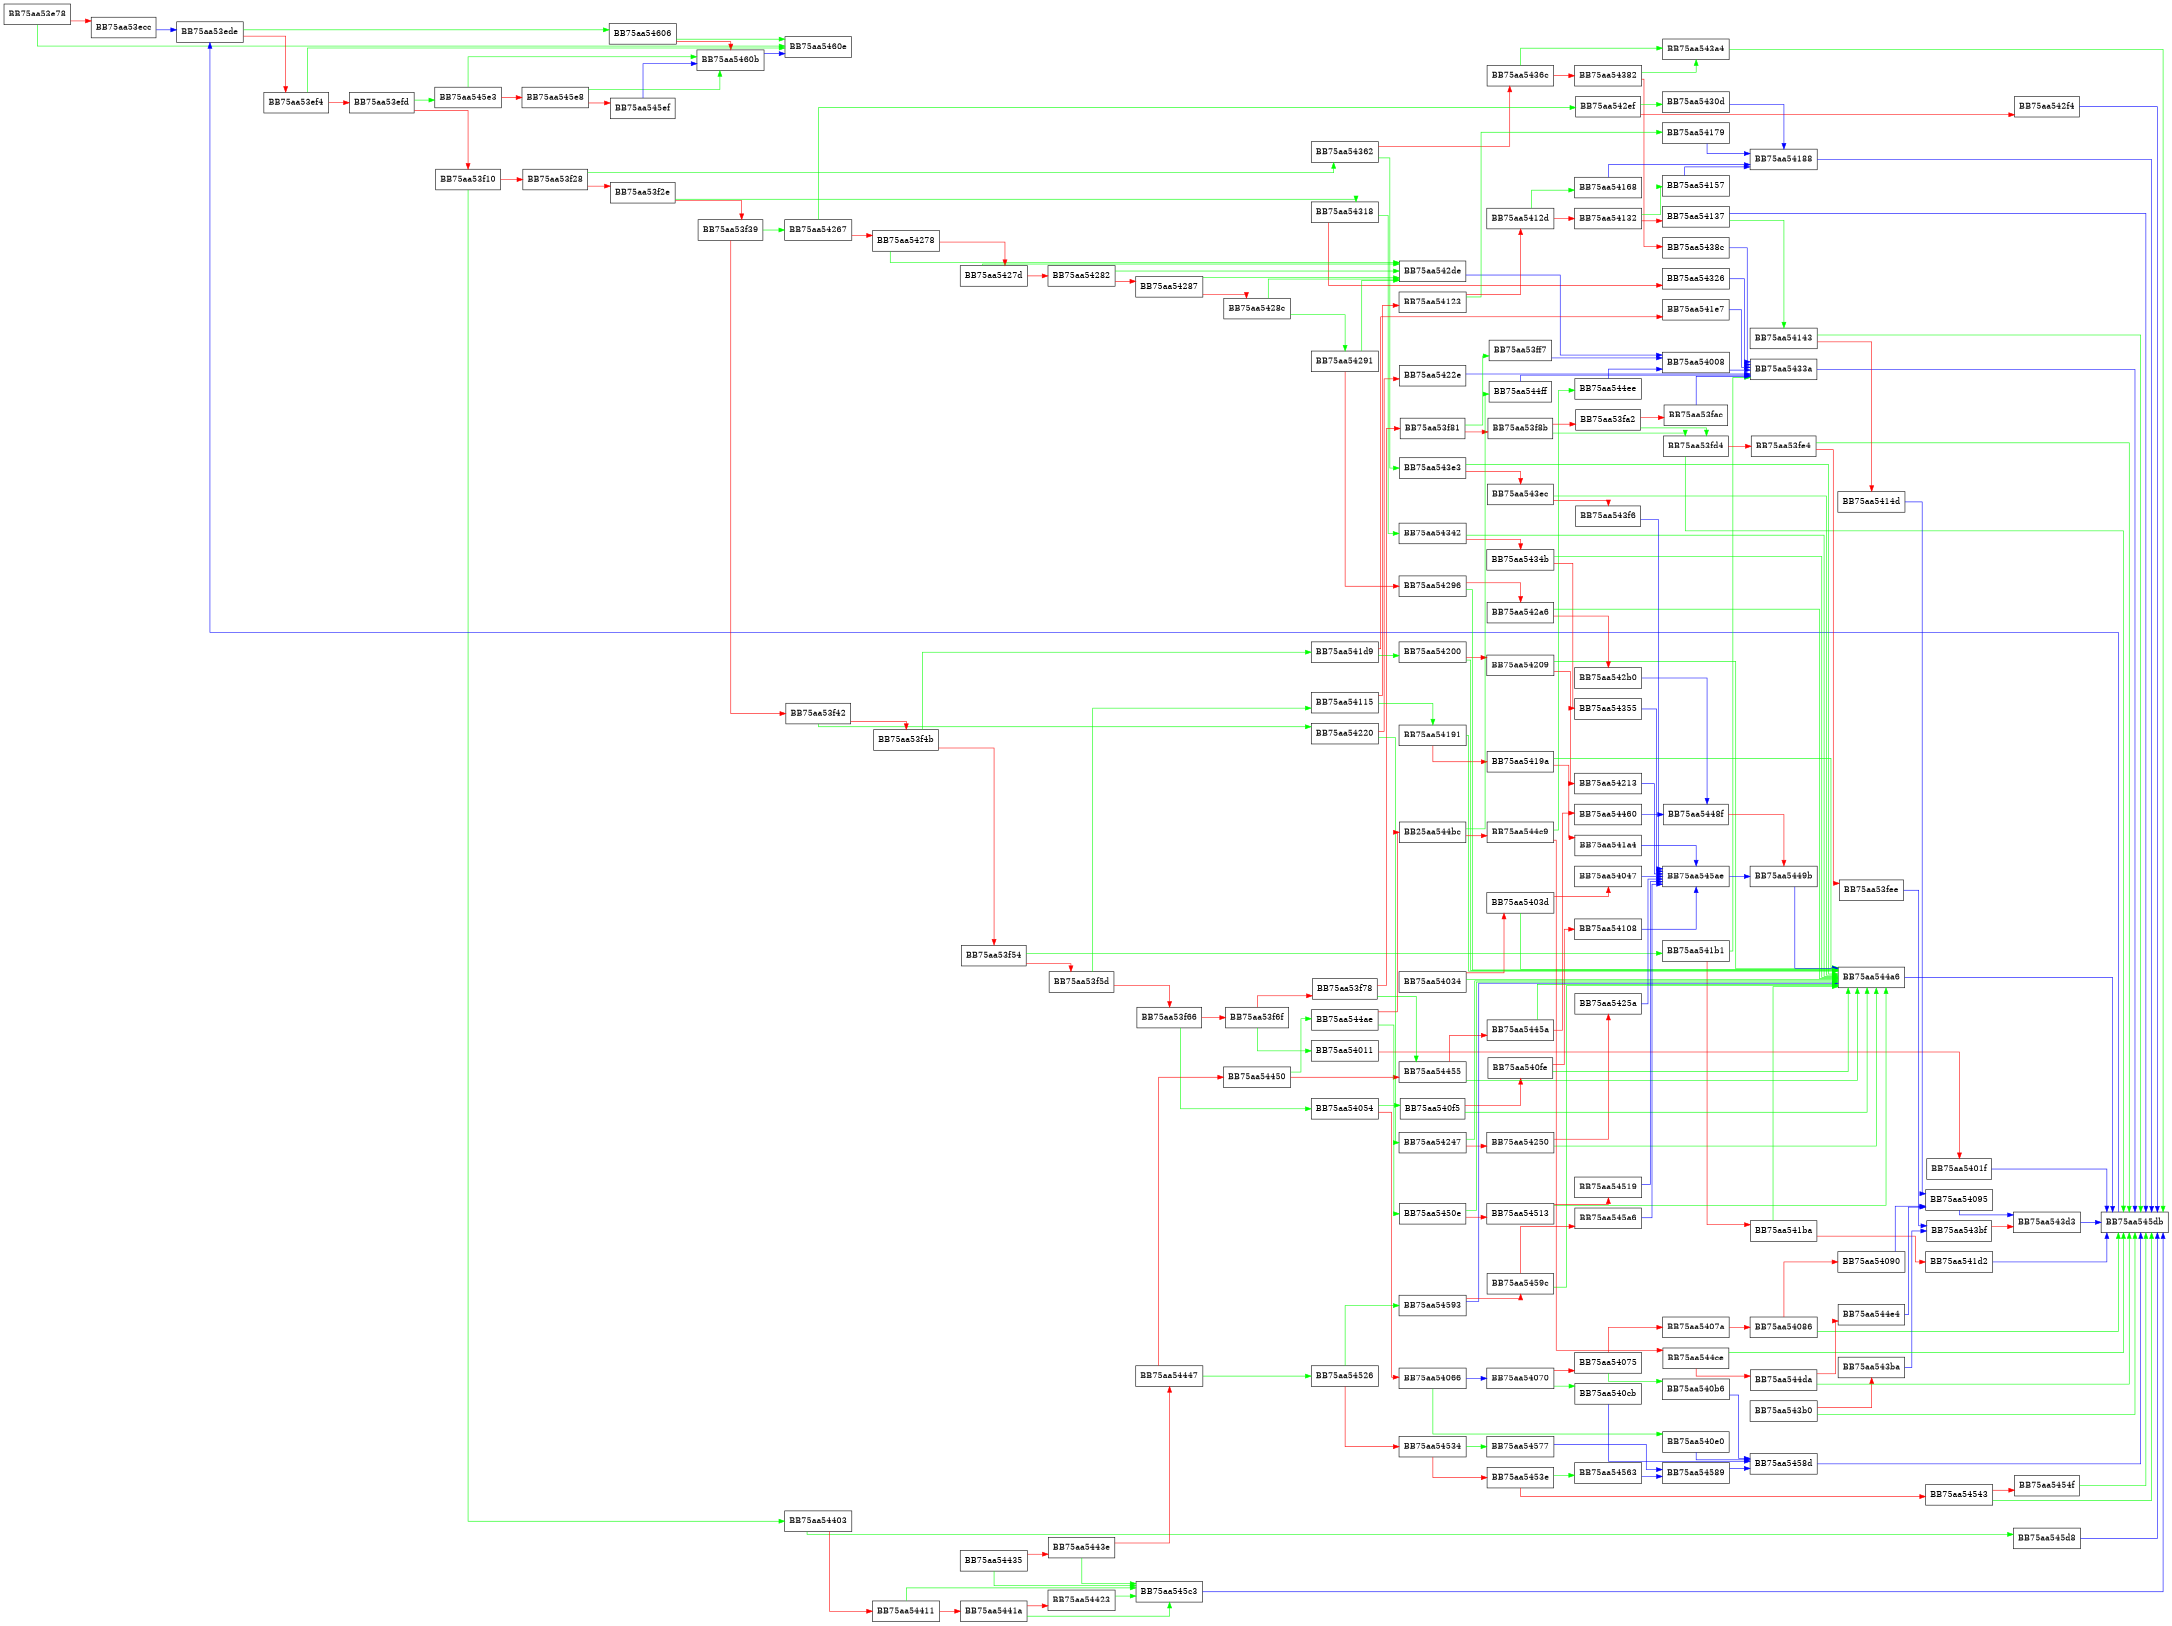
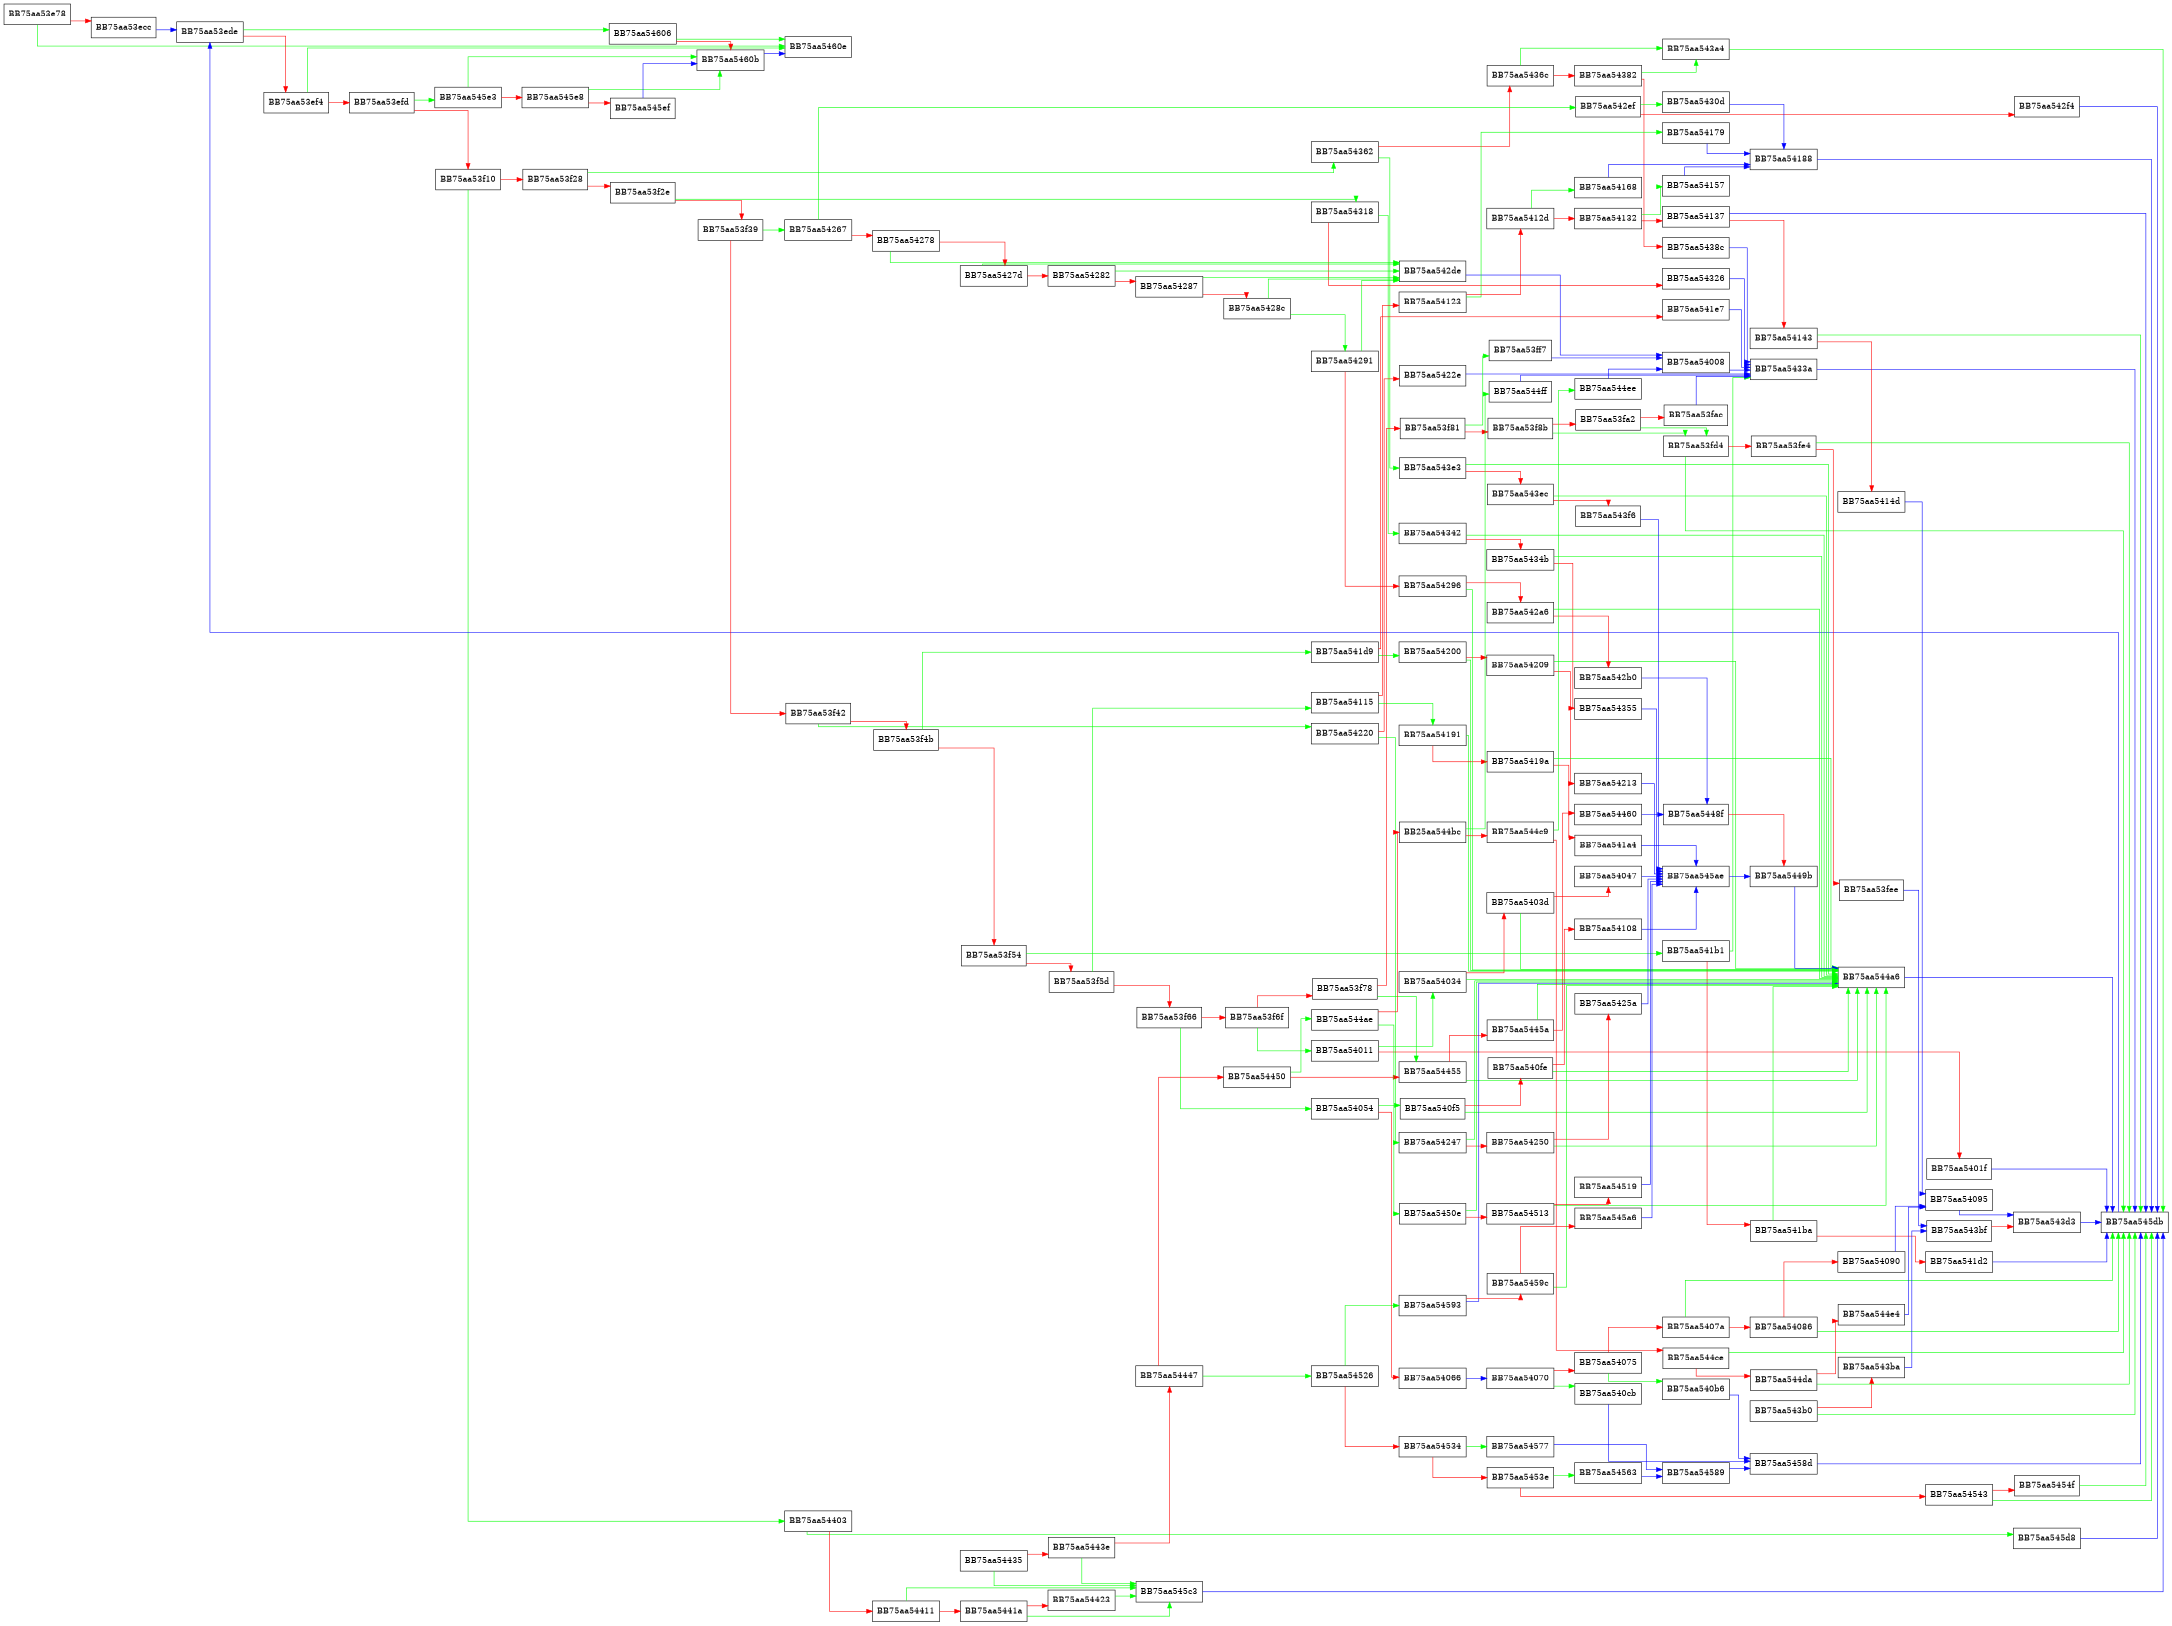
(1784, 244) -> (1784, 244)
none -> (1430, 1046)
none -> (1902, 1280)
(1696, 1442) -> none
